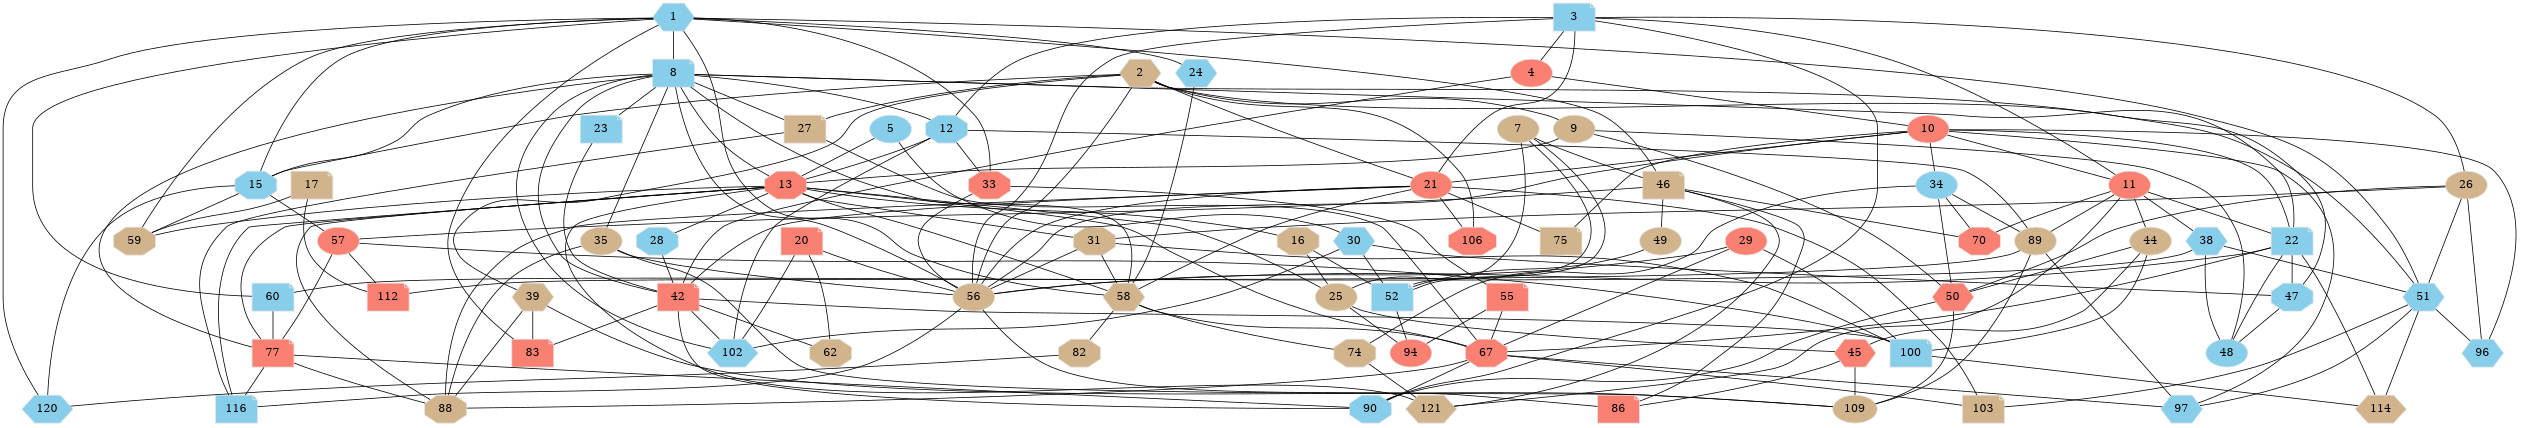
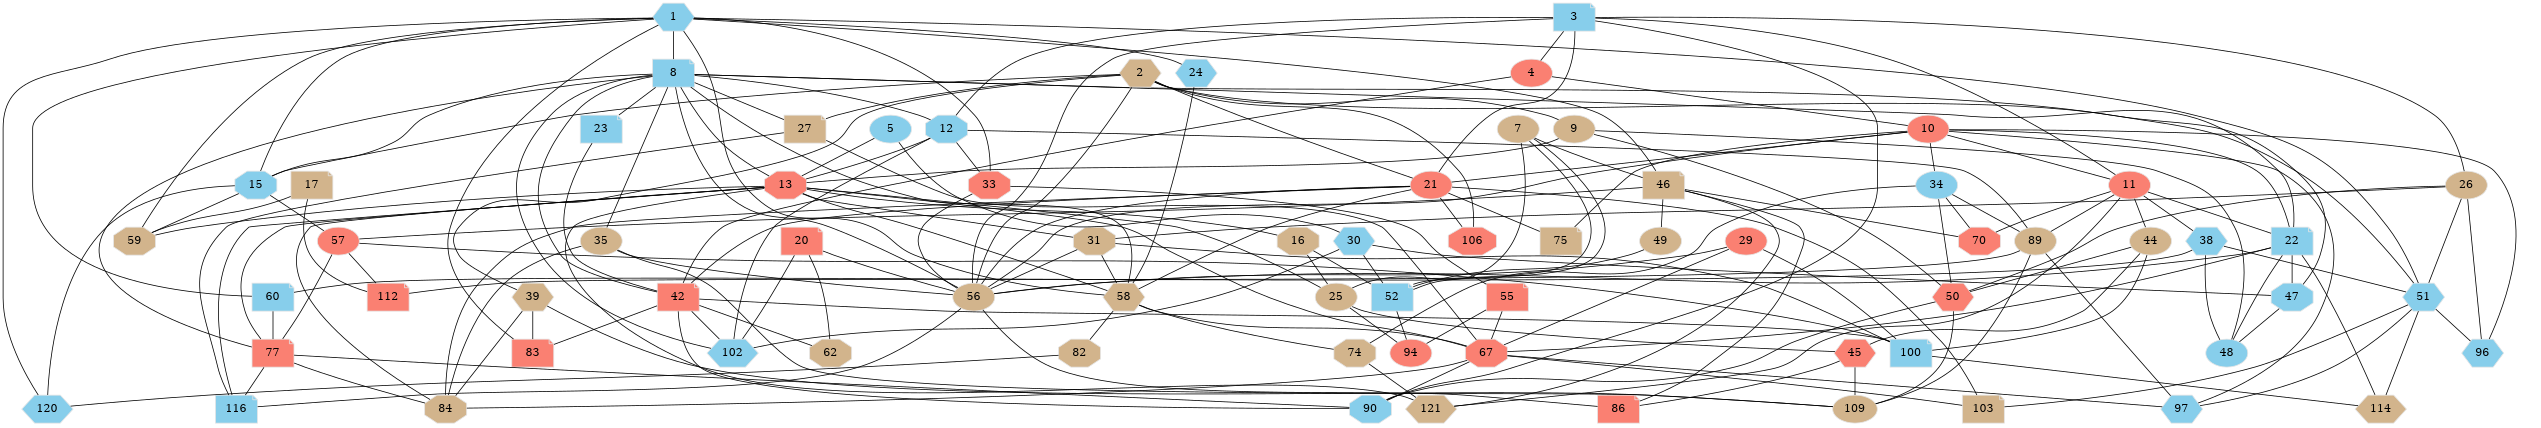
(657, 241) -> none
(446, 409) -> (446, 409)
